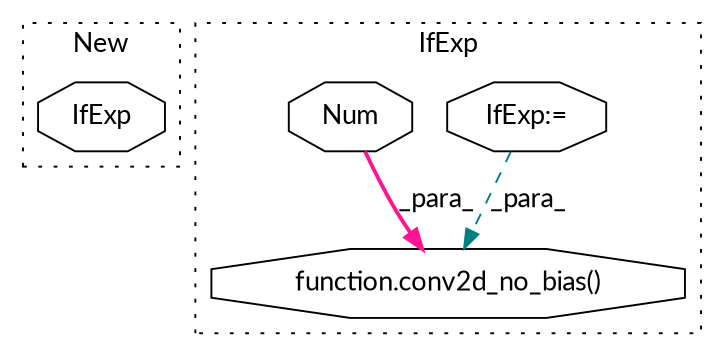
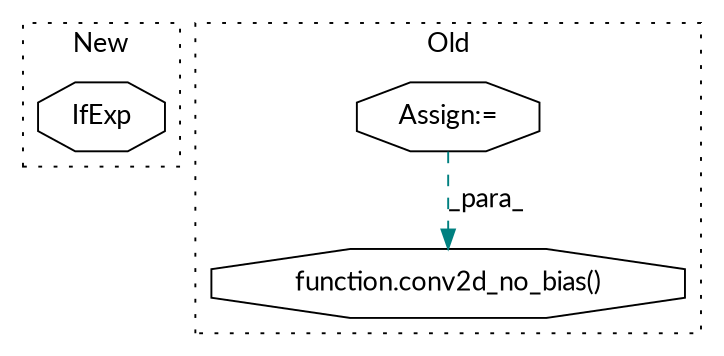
(448, 45) -> (448, 45)
(350, 117) -> none
(527, 117) -> (448, 117)
